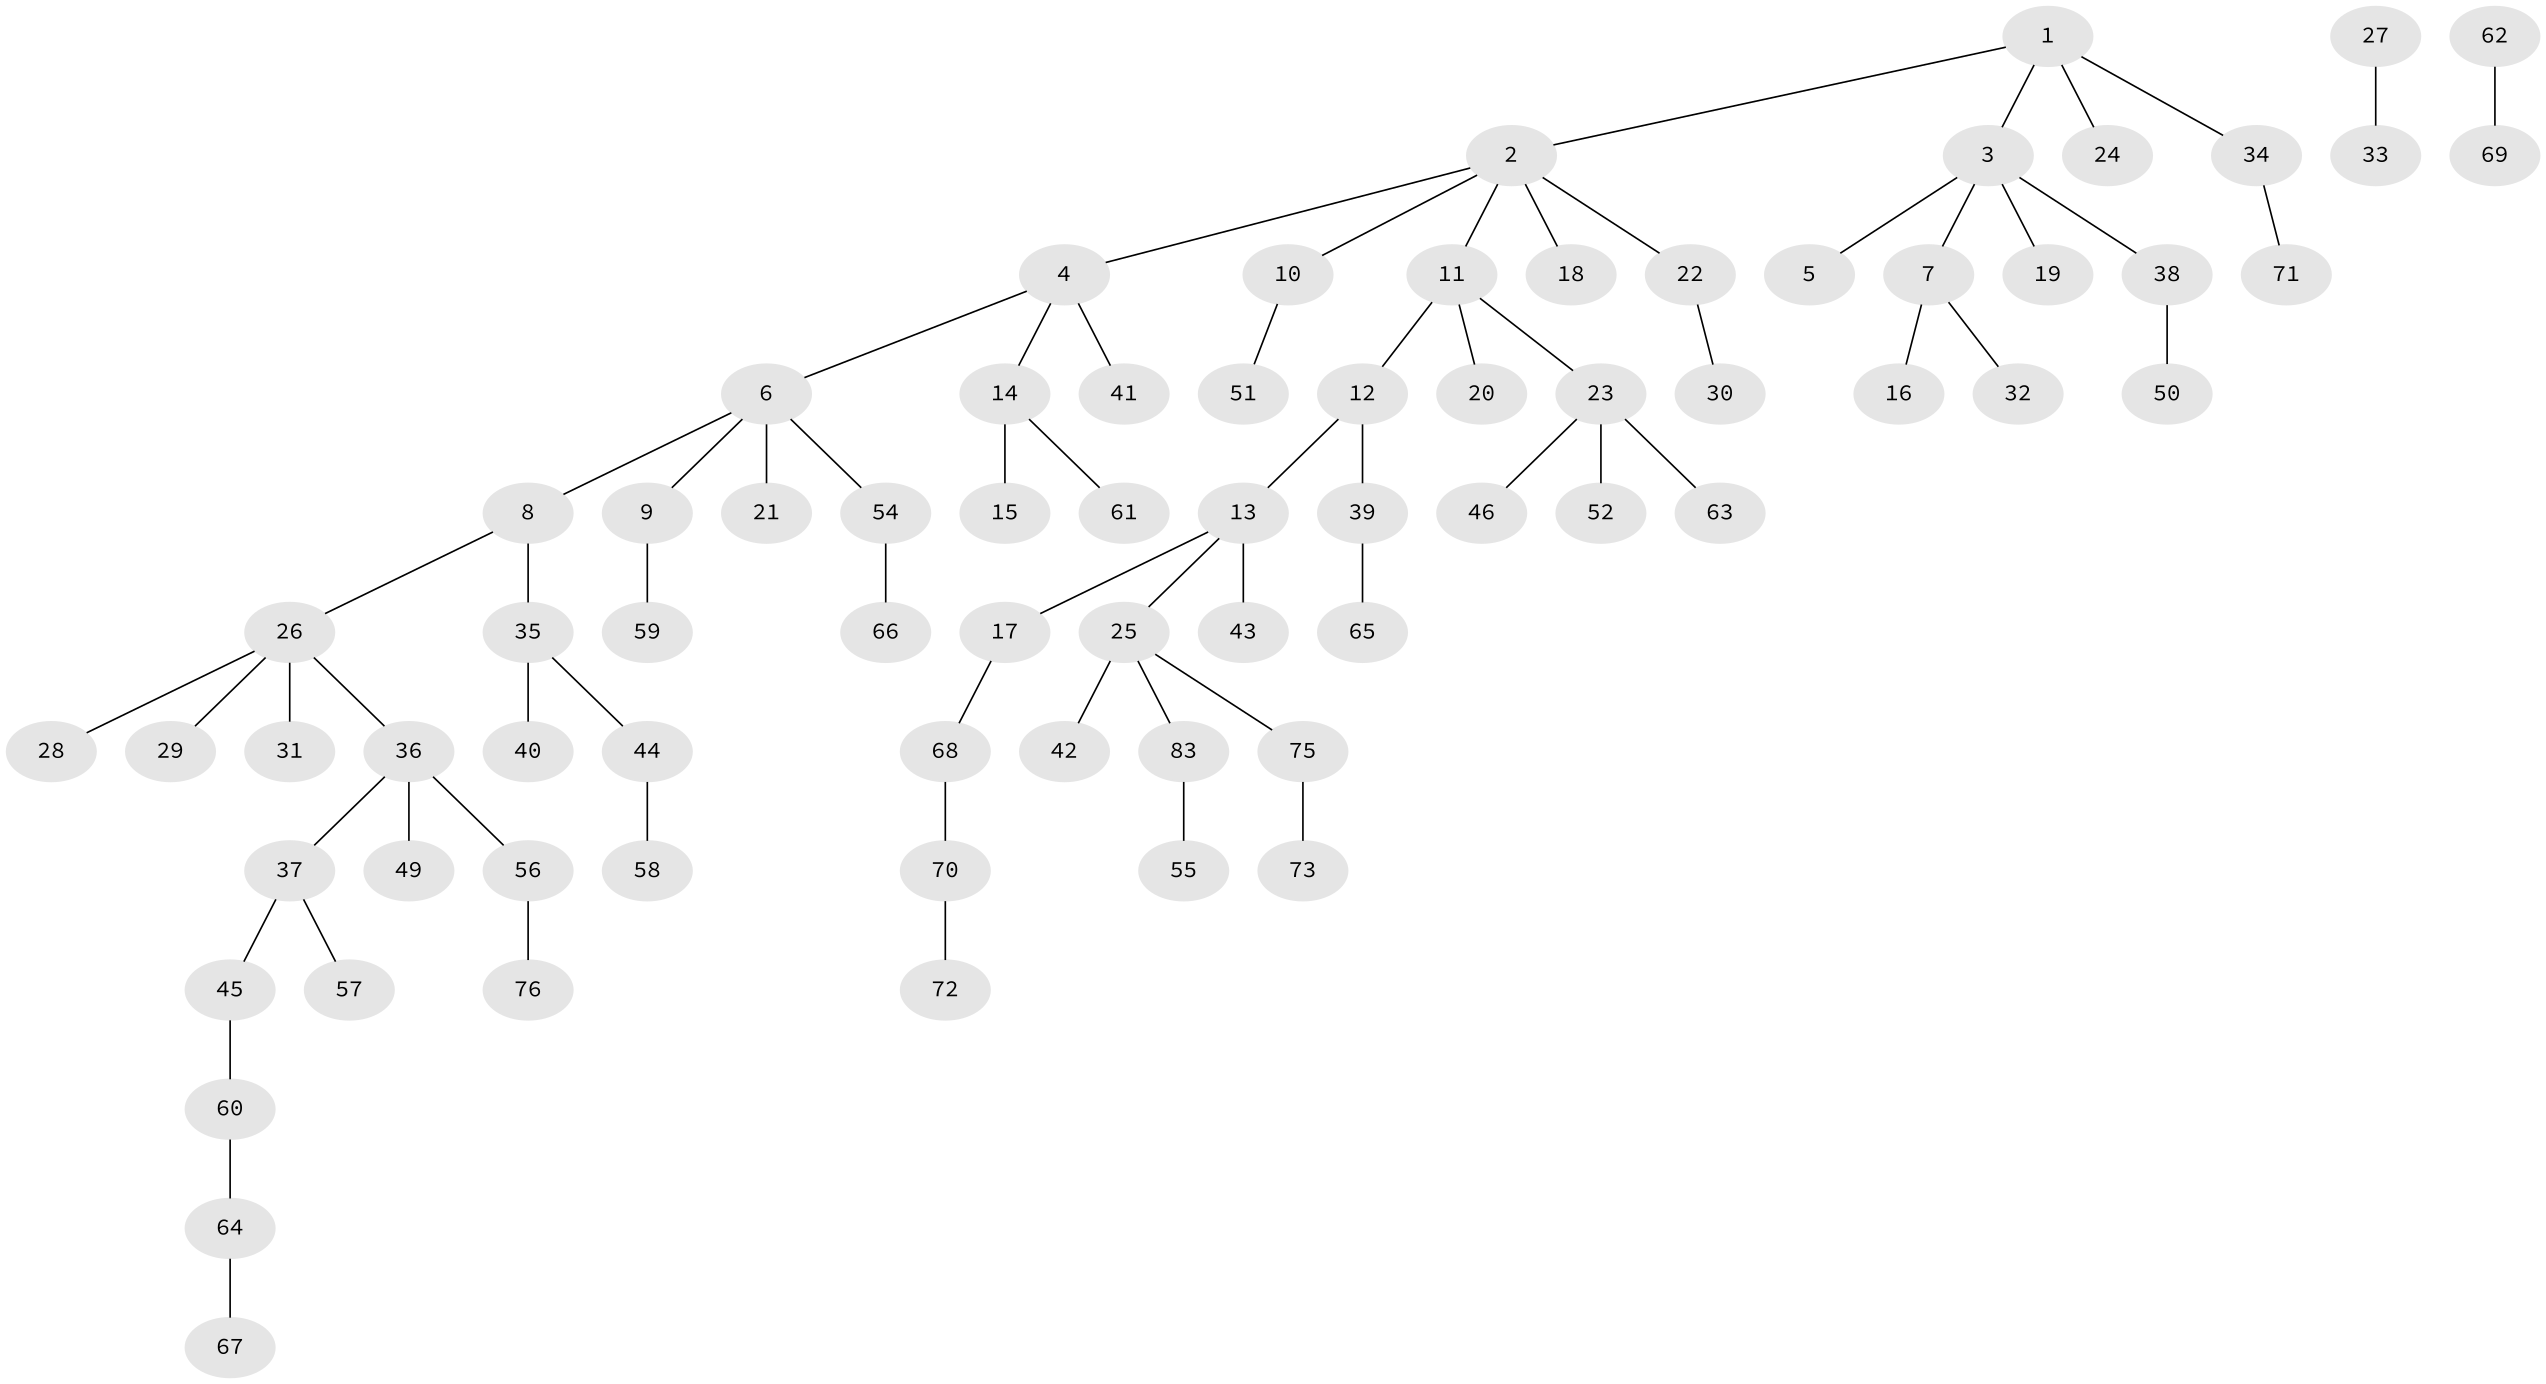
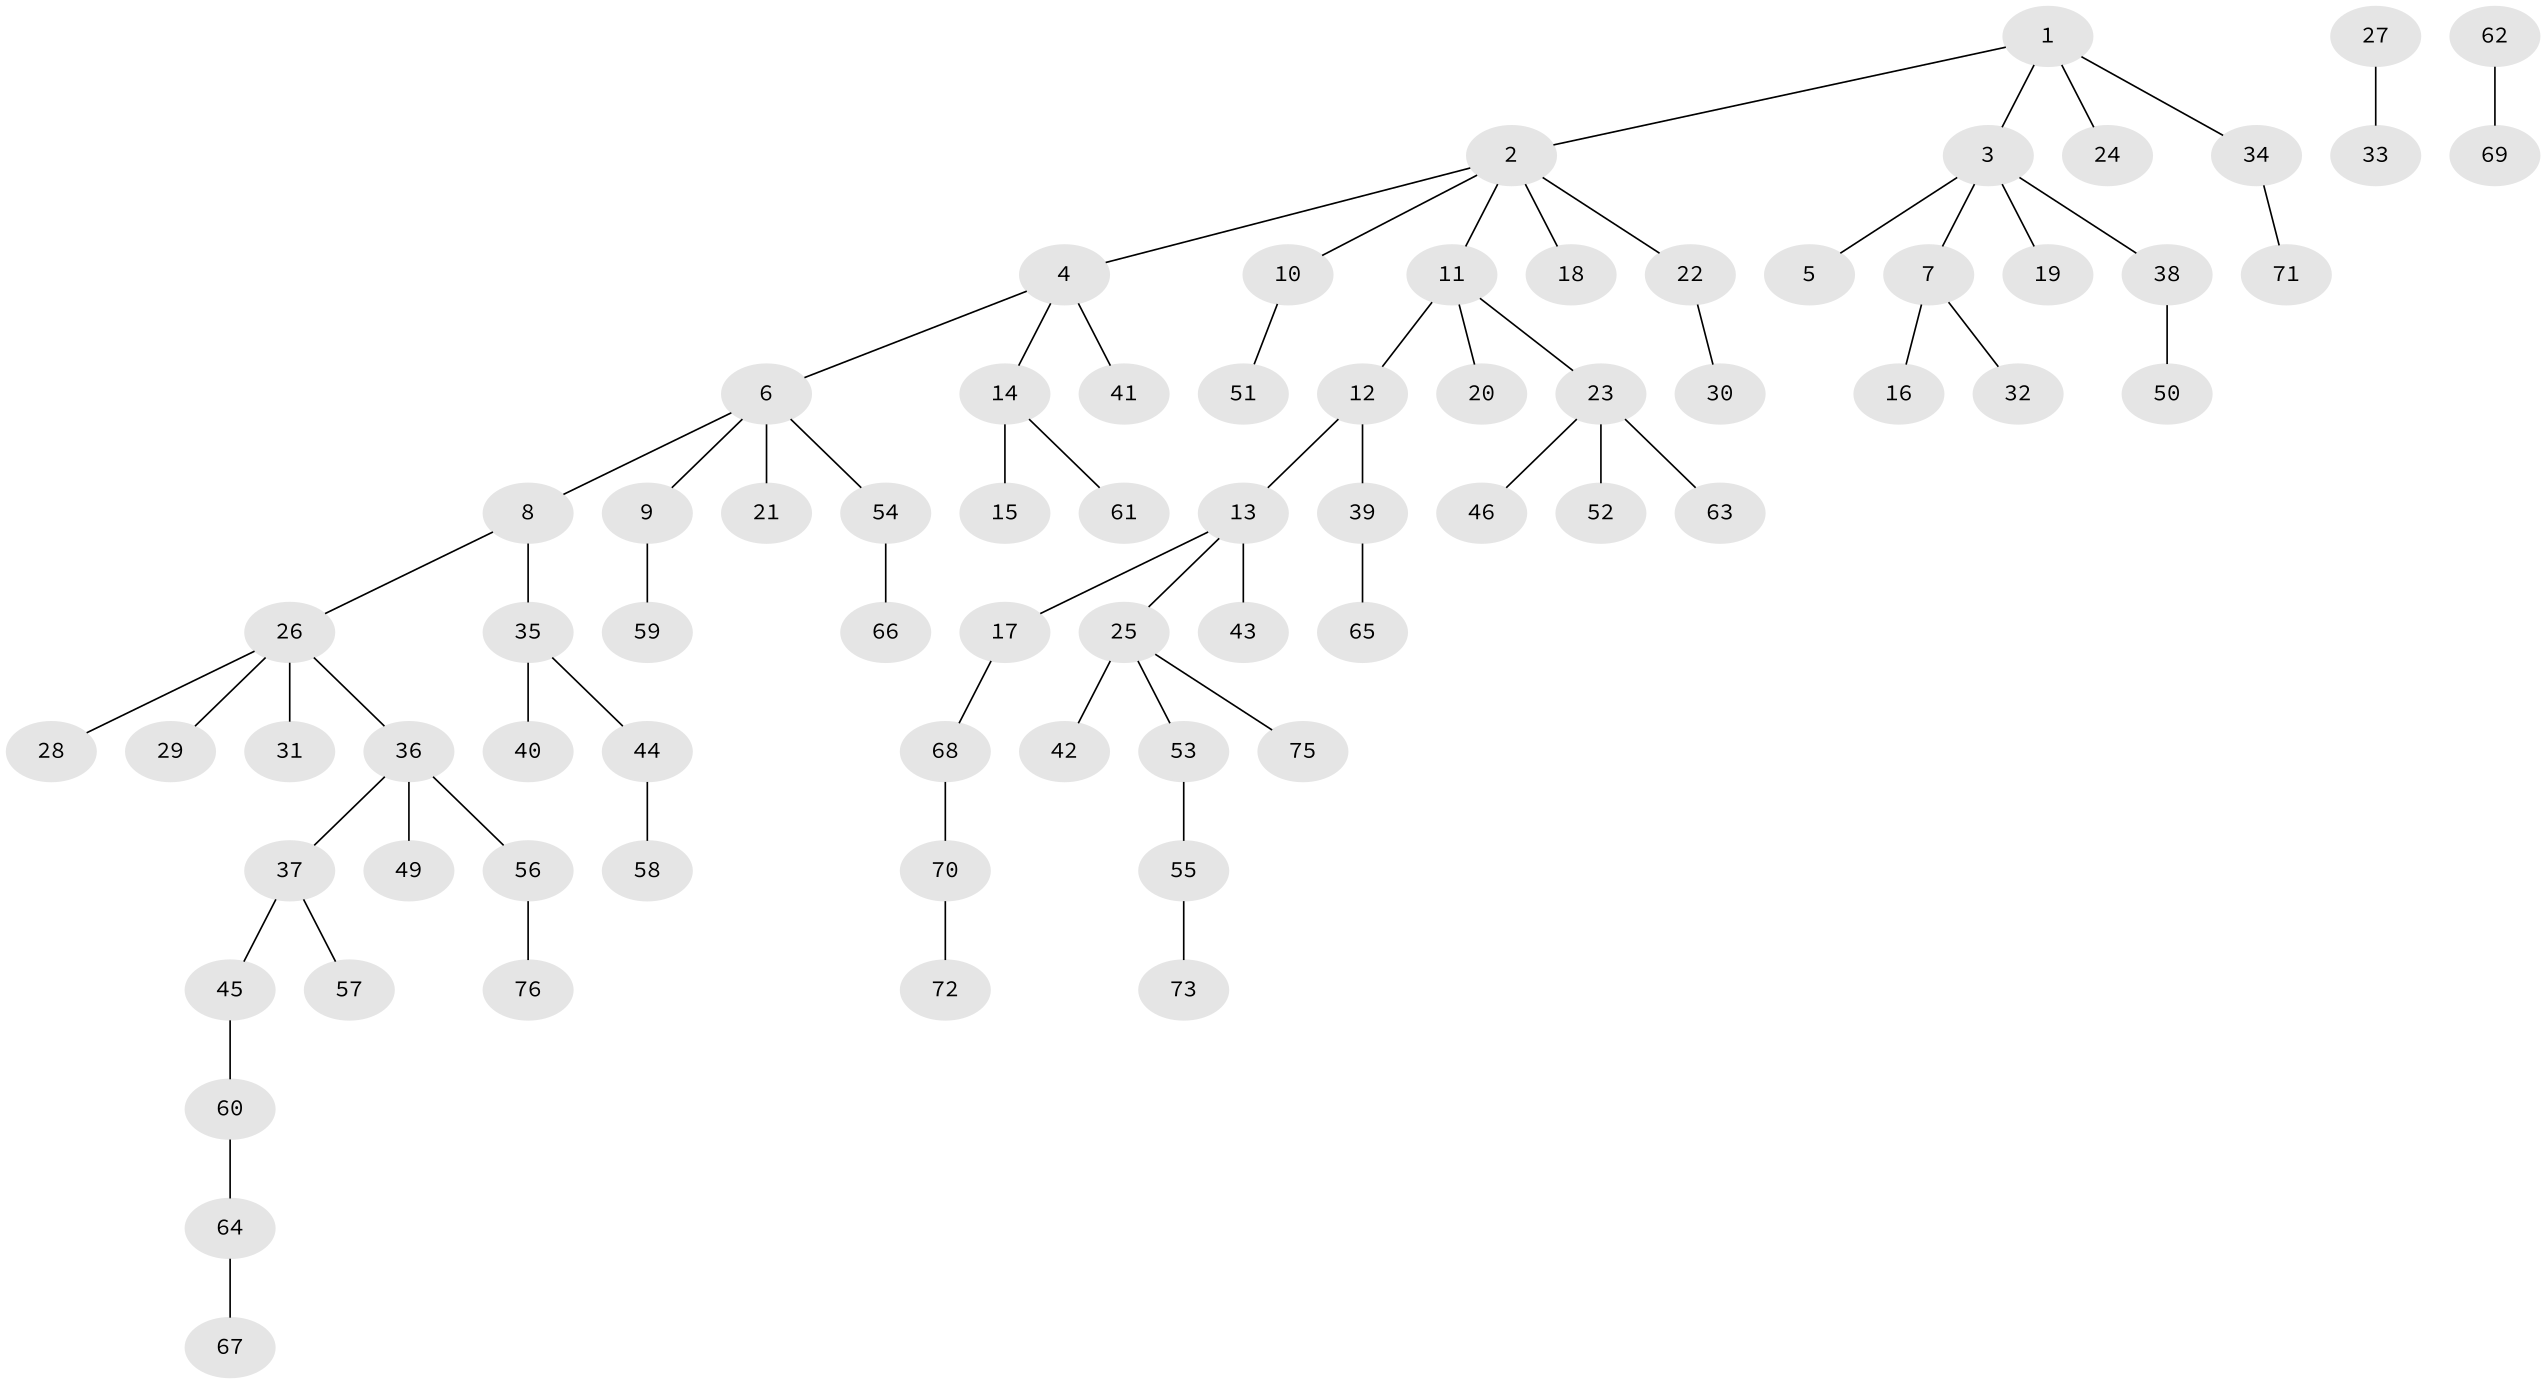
(1184, 752) -> (1184, 752)
(1303, 811) -> (1184, 931)
